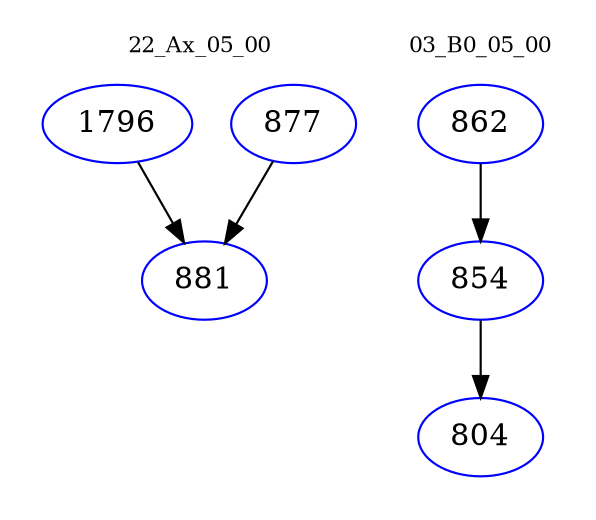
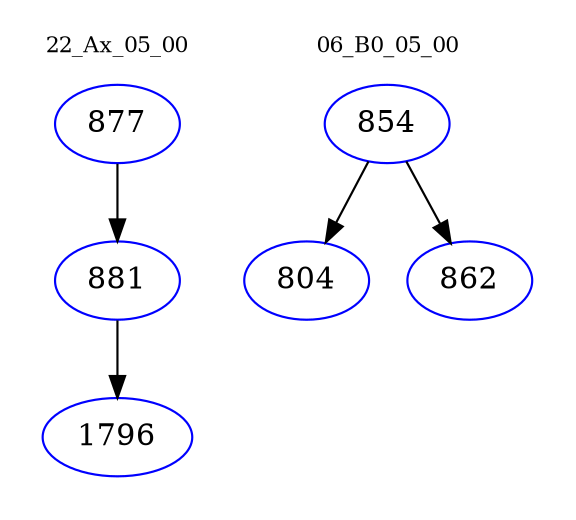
(481, 47) -> (388, 47)
(481, 192) -> (423, 193)
(155, 193) -> (117, 348)
